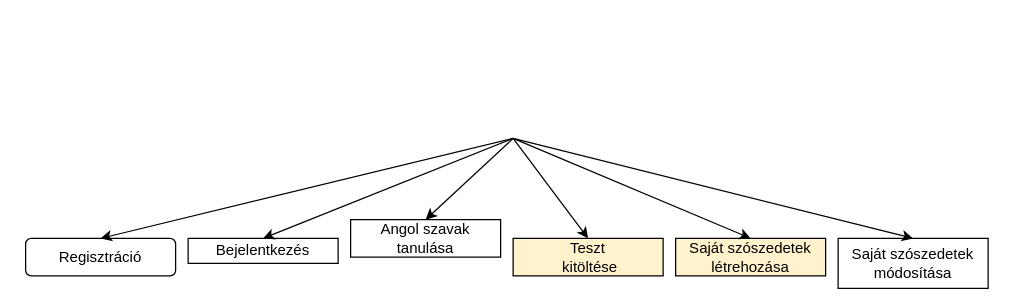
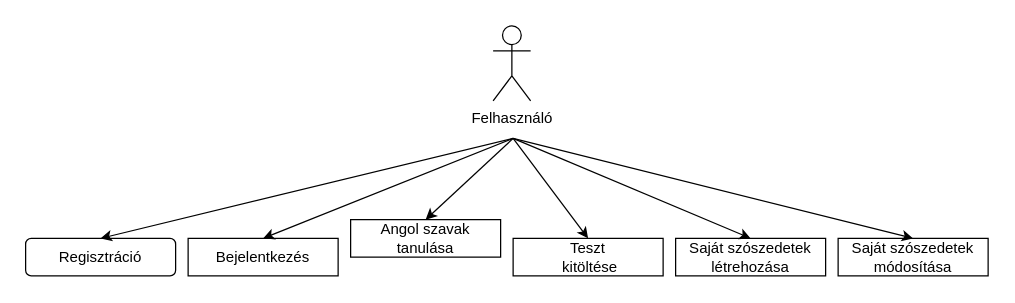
none -> (512, 63)
(263, 251) -> (263, 257)
(588, 257) -> (588, 257)
(751, 257) -> (751, 257)
(913, 263) -> (913, 257)
